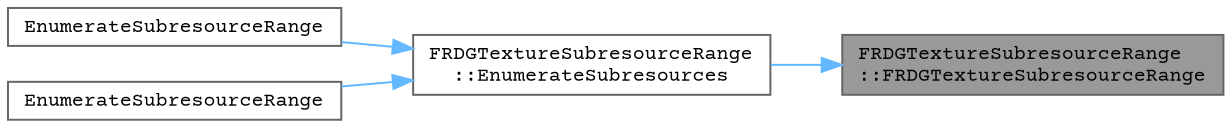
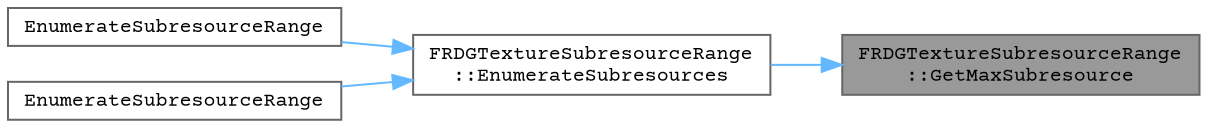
(1033, 65) -> (1021, 65)
